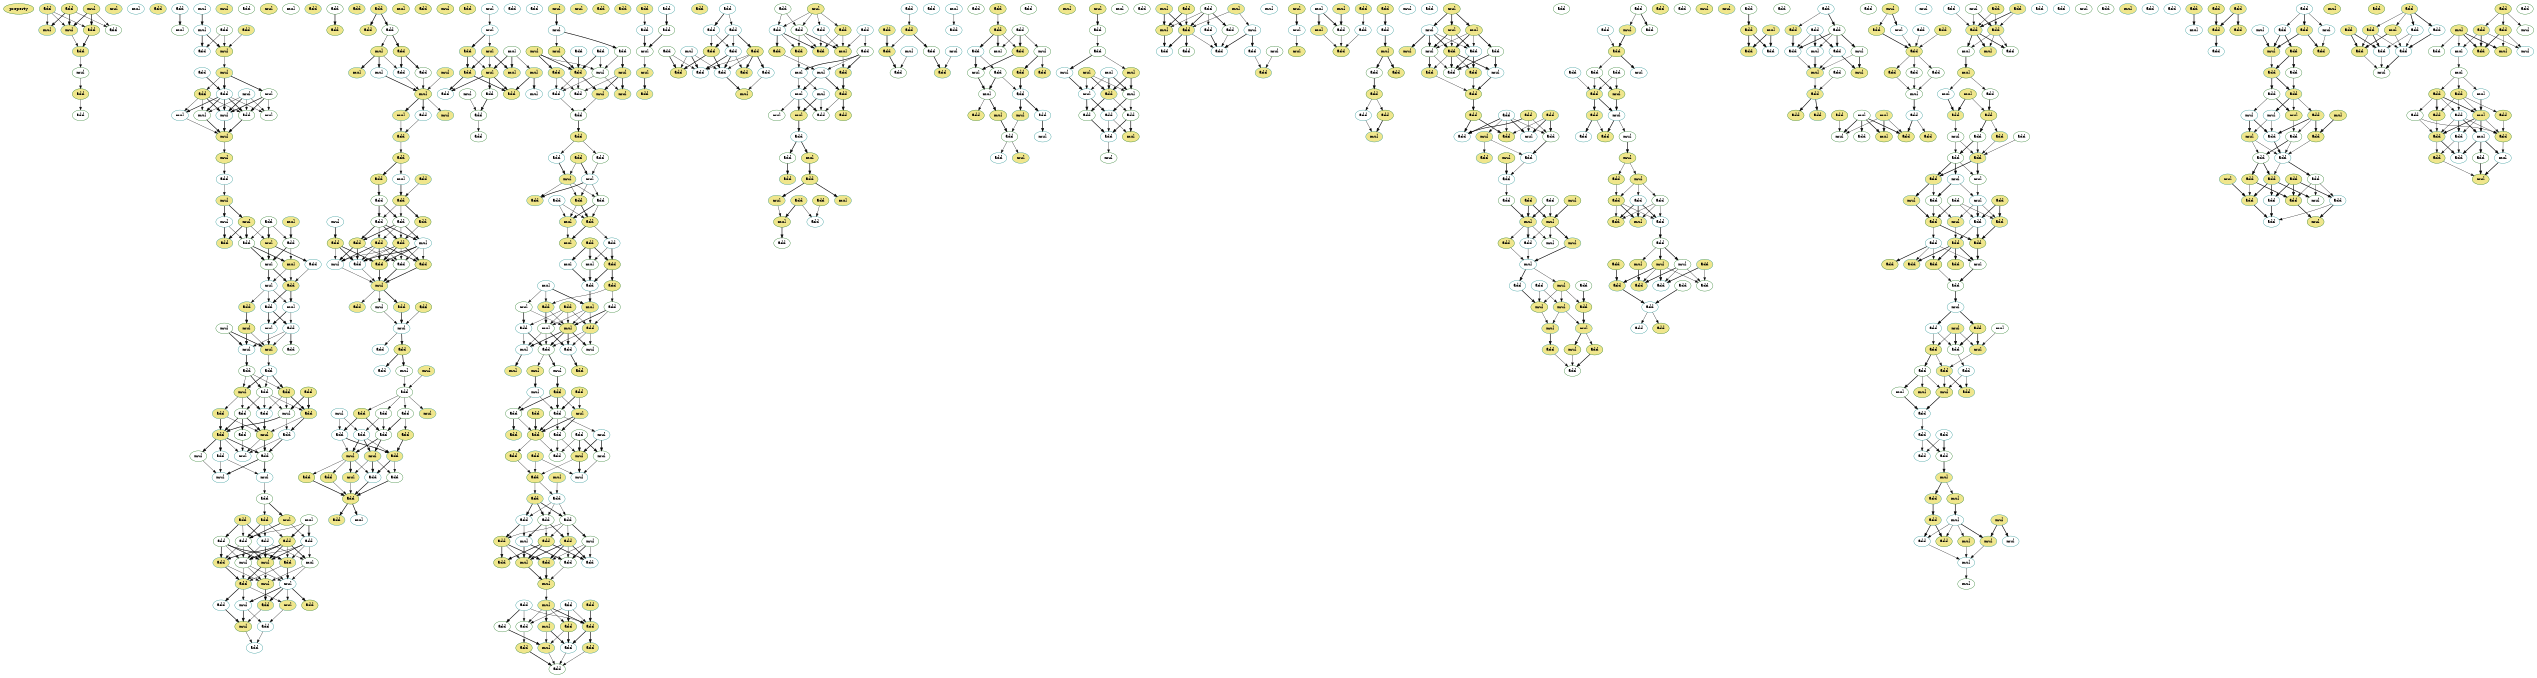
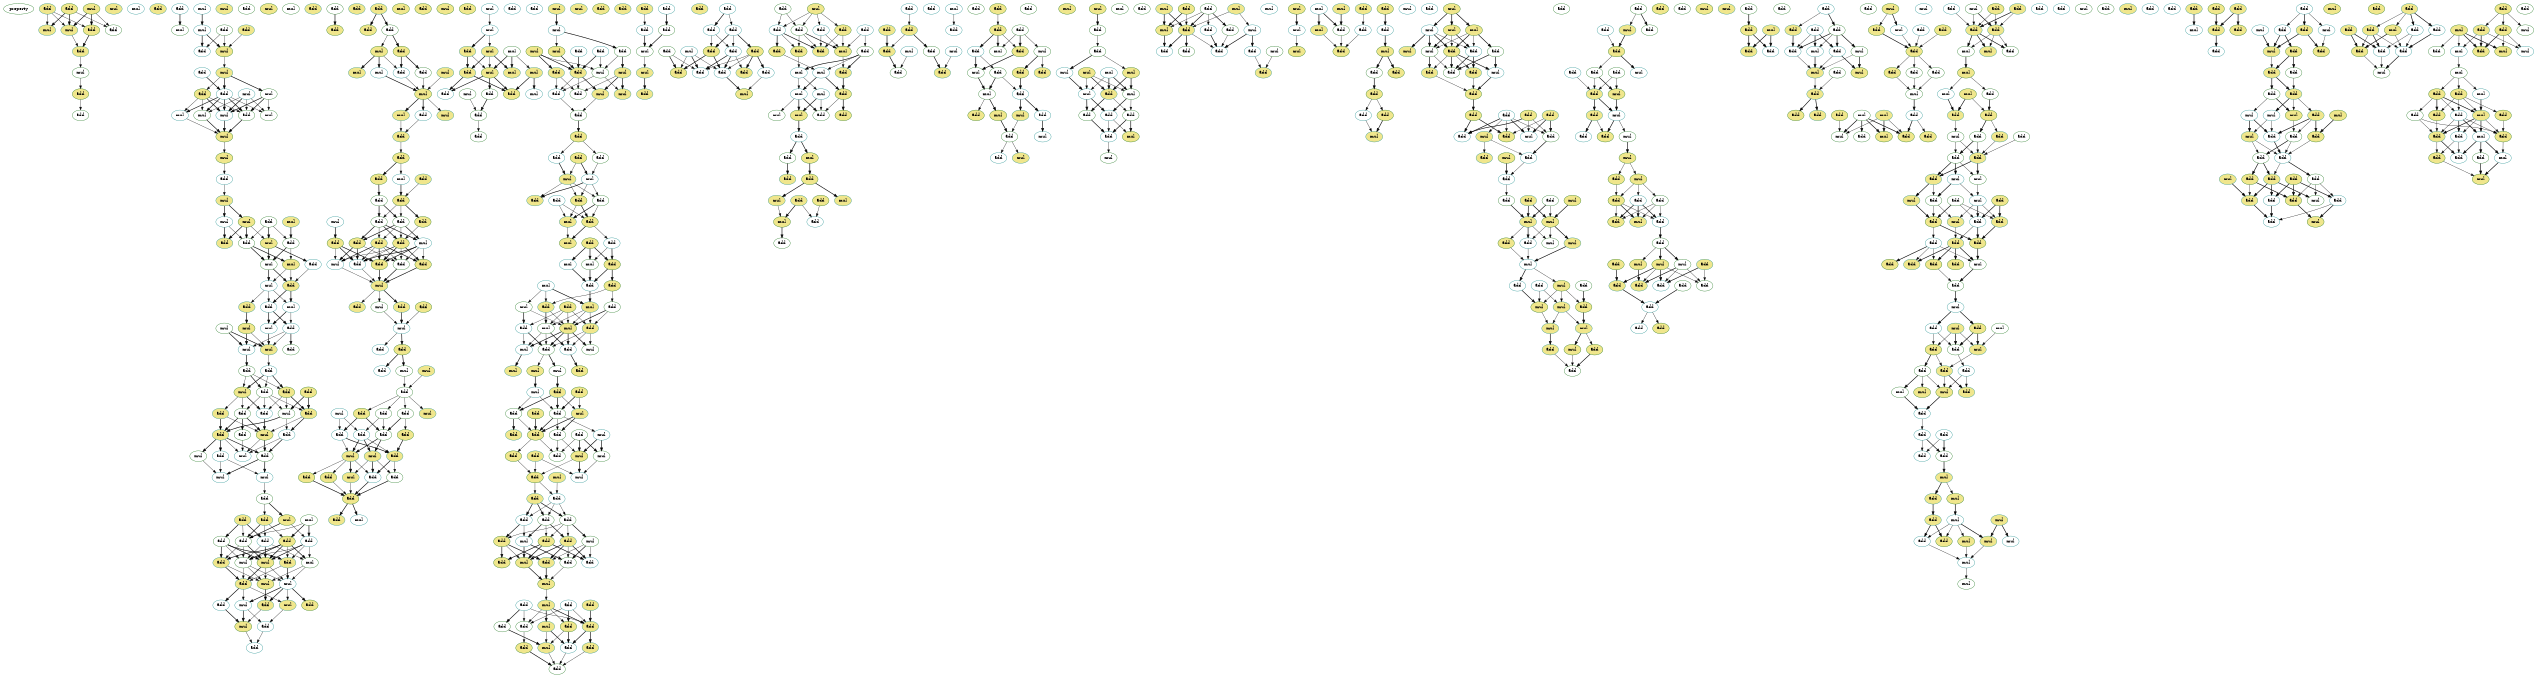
(19, 9) -> (19, 9)
